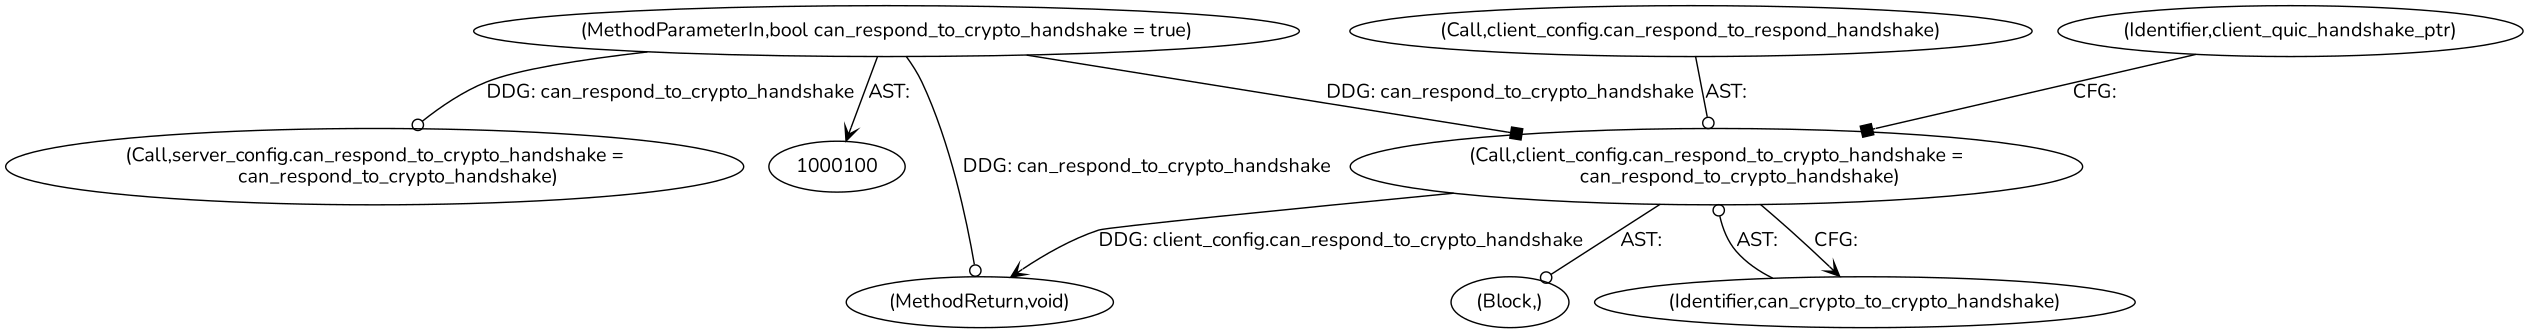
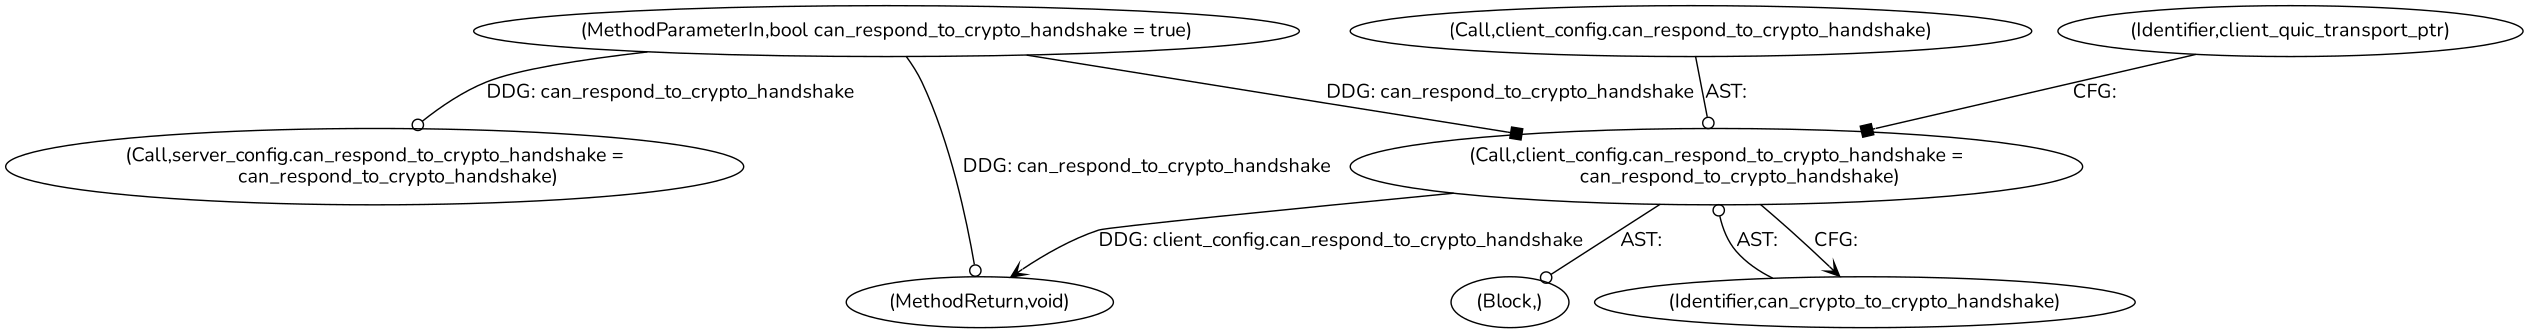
(1691, 31) -> (1691, 31)
(2290, 31) -> (2290, 31)
(837, 167) -> none
